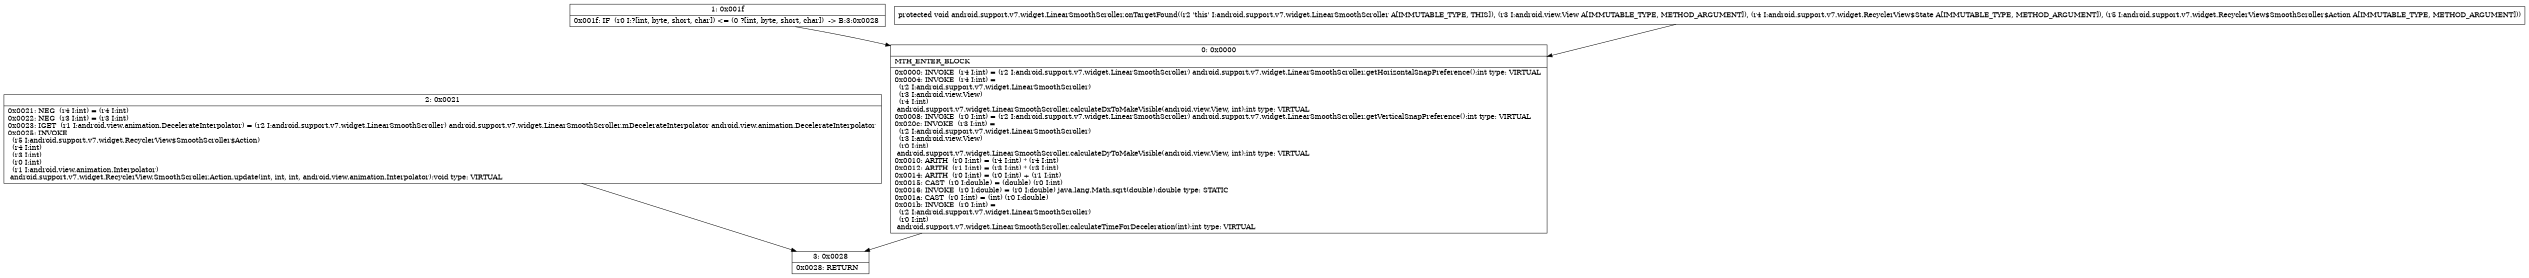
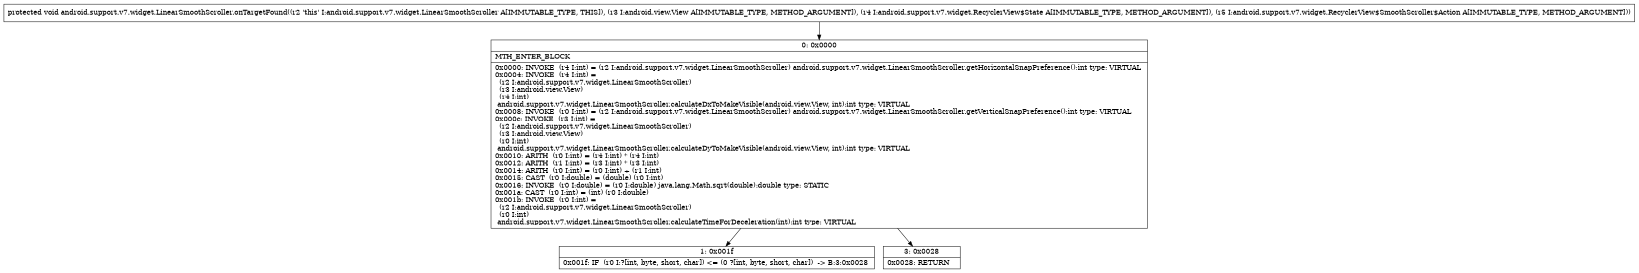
(841, 35) -> (735, 235)
(946, 124) -> (547, 119)
(443, 139) -> none
